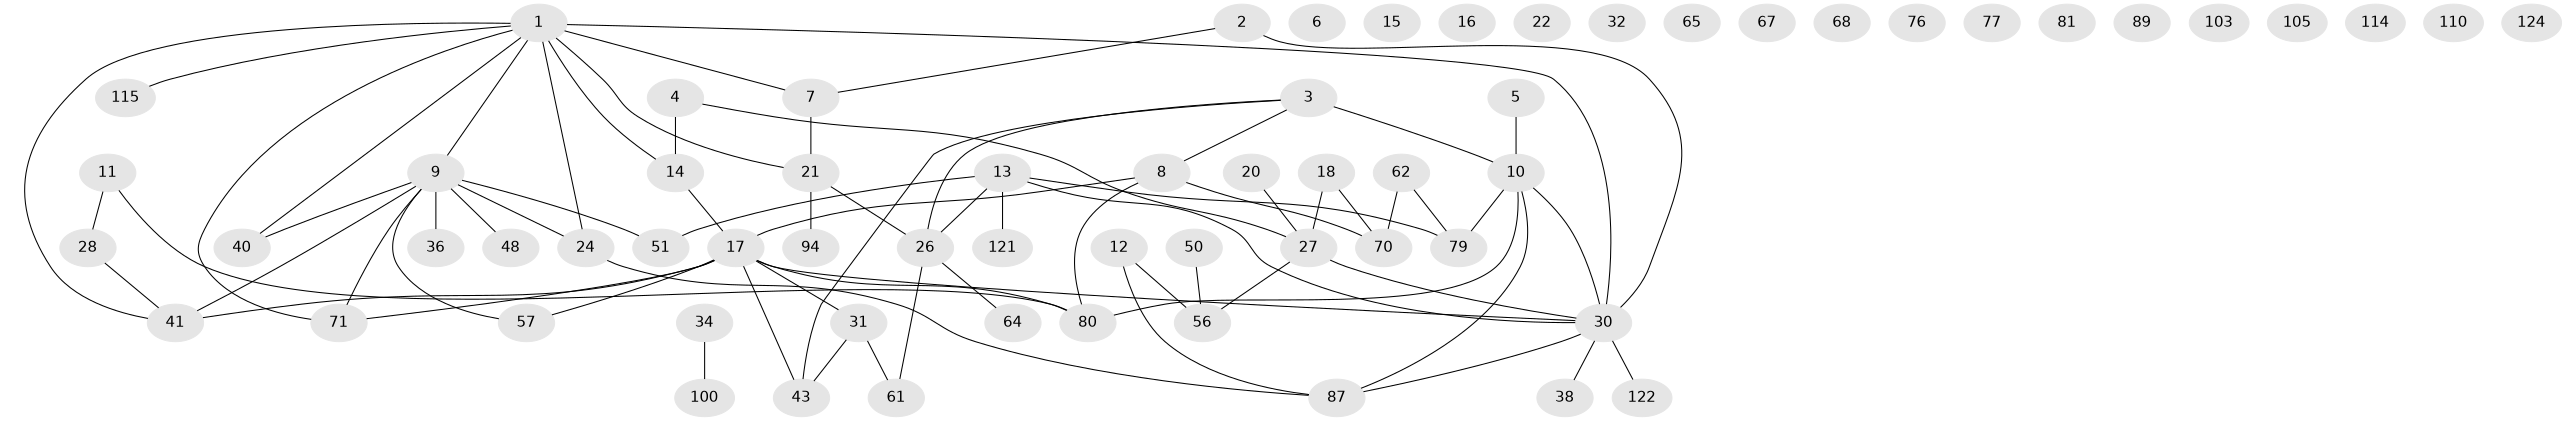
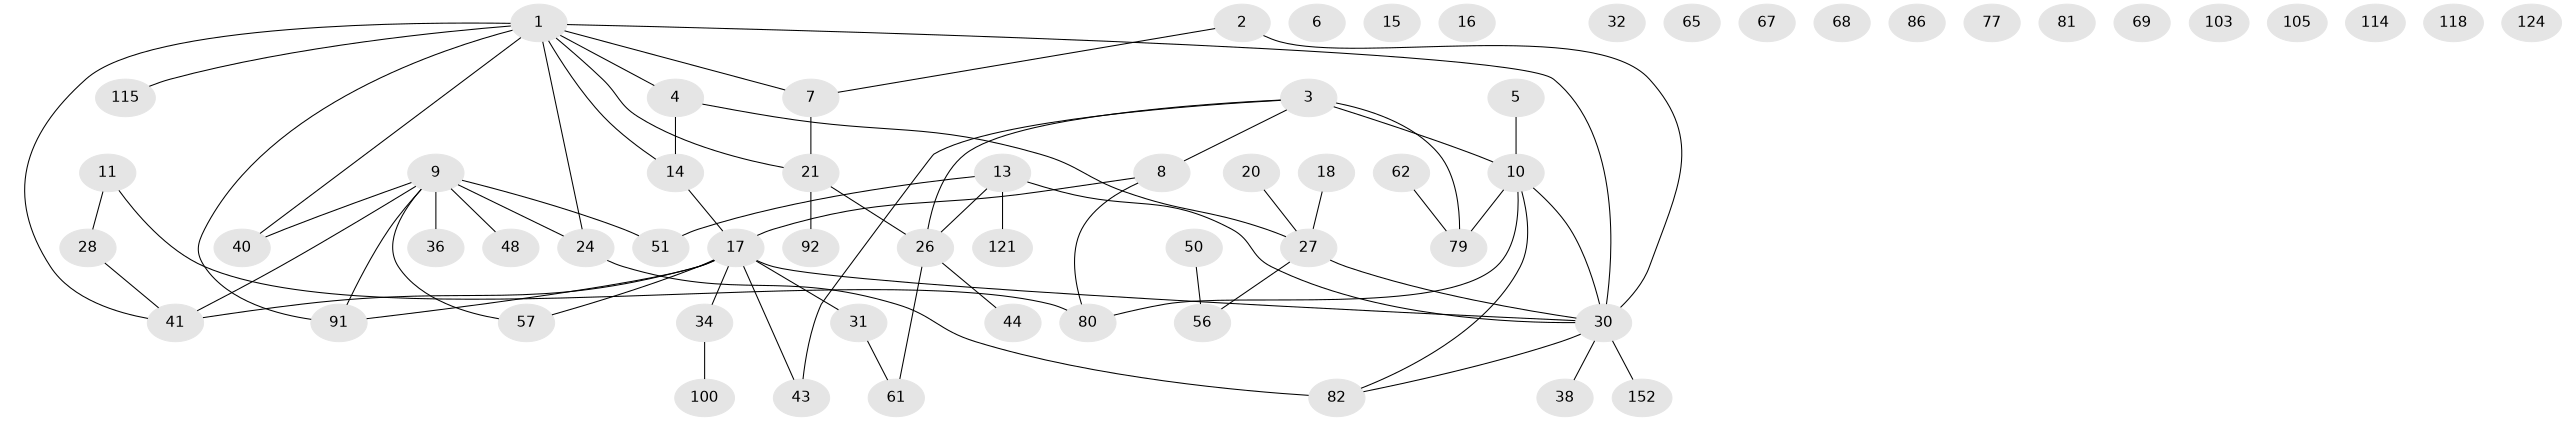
(1542, 23) -> none
(1917, 23) -> (1917, 23)
(2142, 23) -> (2142, 23)
(2454, 23) -> (2454, 23)
(487, 98) -> (607, 60)
(1214, 200) -> (1433, 148)
(811, 248) -> (811, 248)
(1119, 248) -> none
(1384, 248) -> none
(912, 285) -> (724, 278)
(339, 323) -> (339, 323)
(1013, 323) -> (1013, 323)
(830, 360) -> none
(1337, 398) -> (1337, 398)
(1642, 398) -> (1642, 398)
